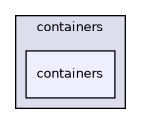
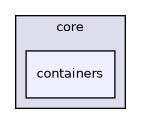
(70, 28) -> (70, 28)
